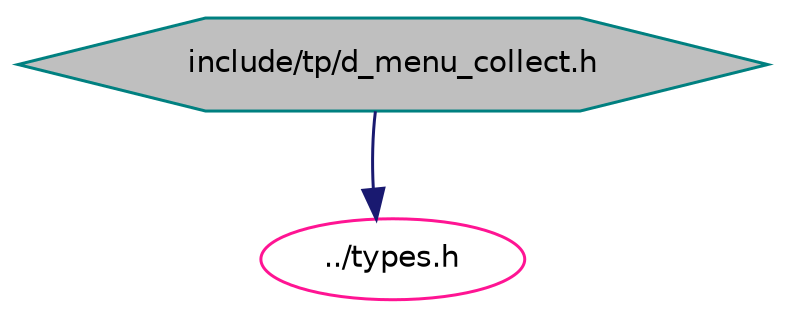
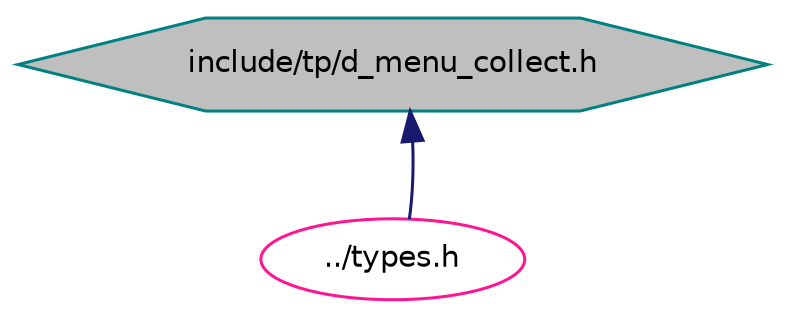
(373, 150) -> (413, 181)
